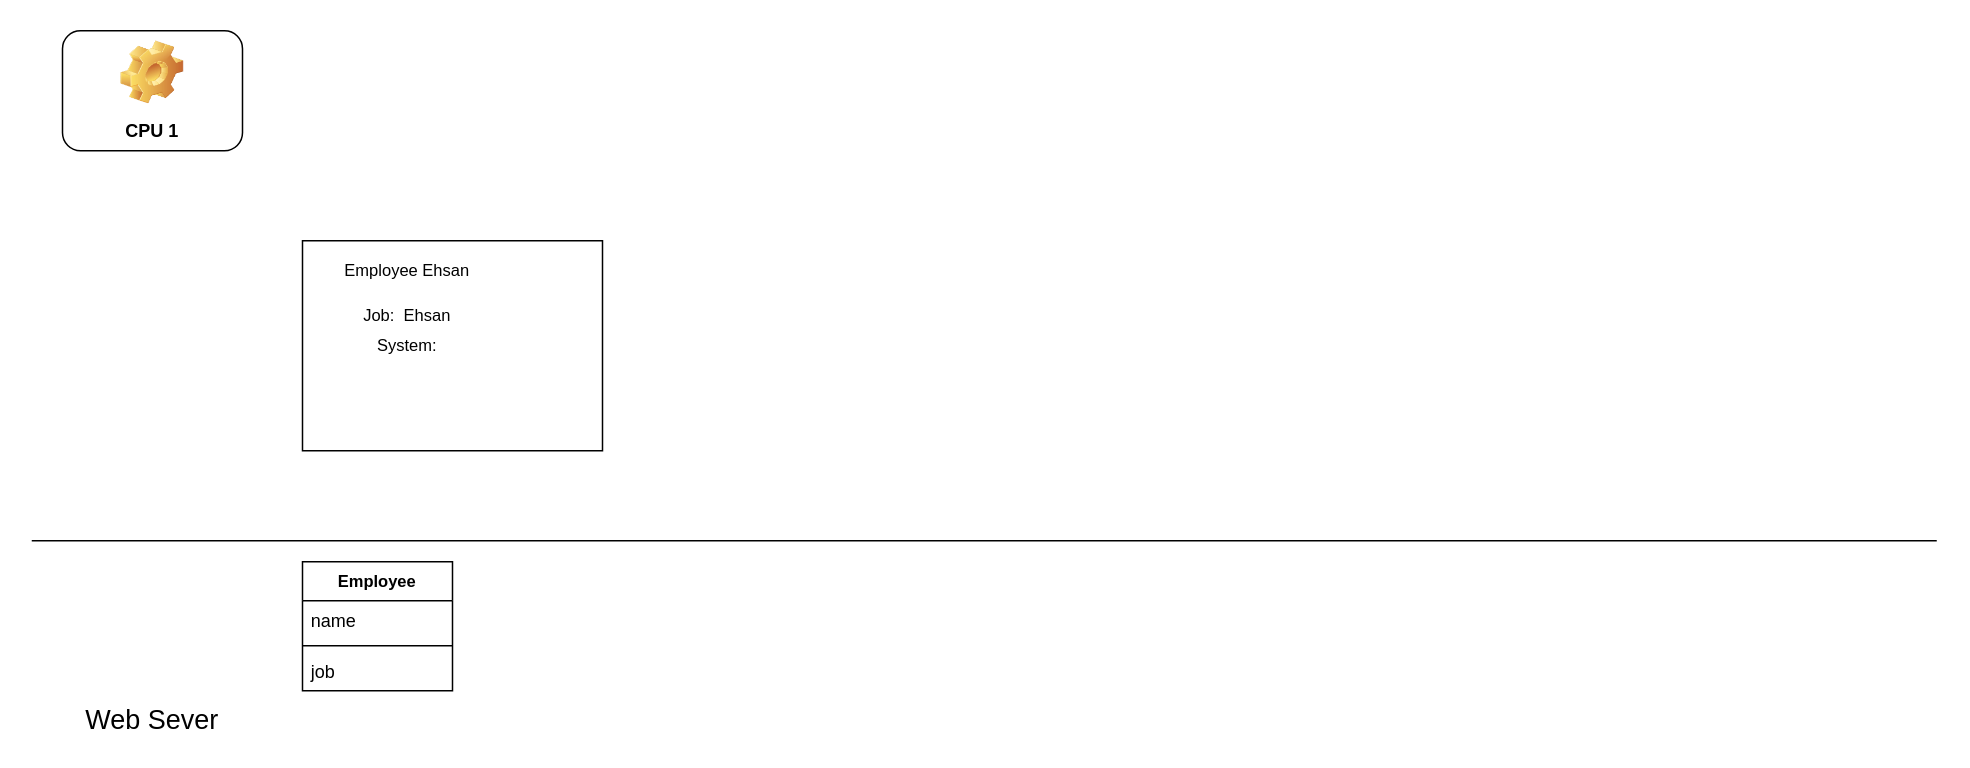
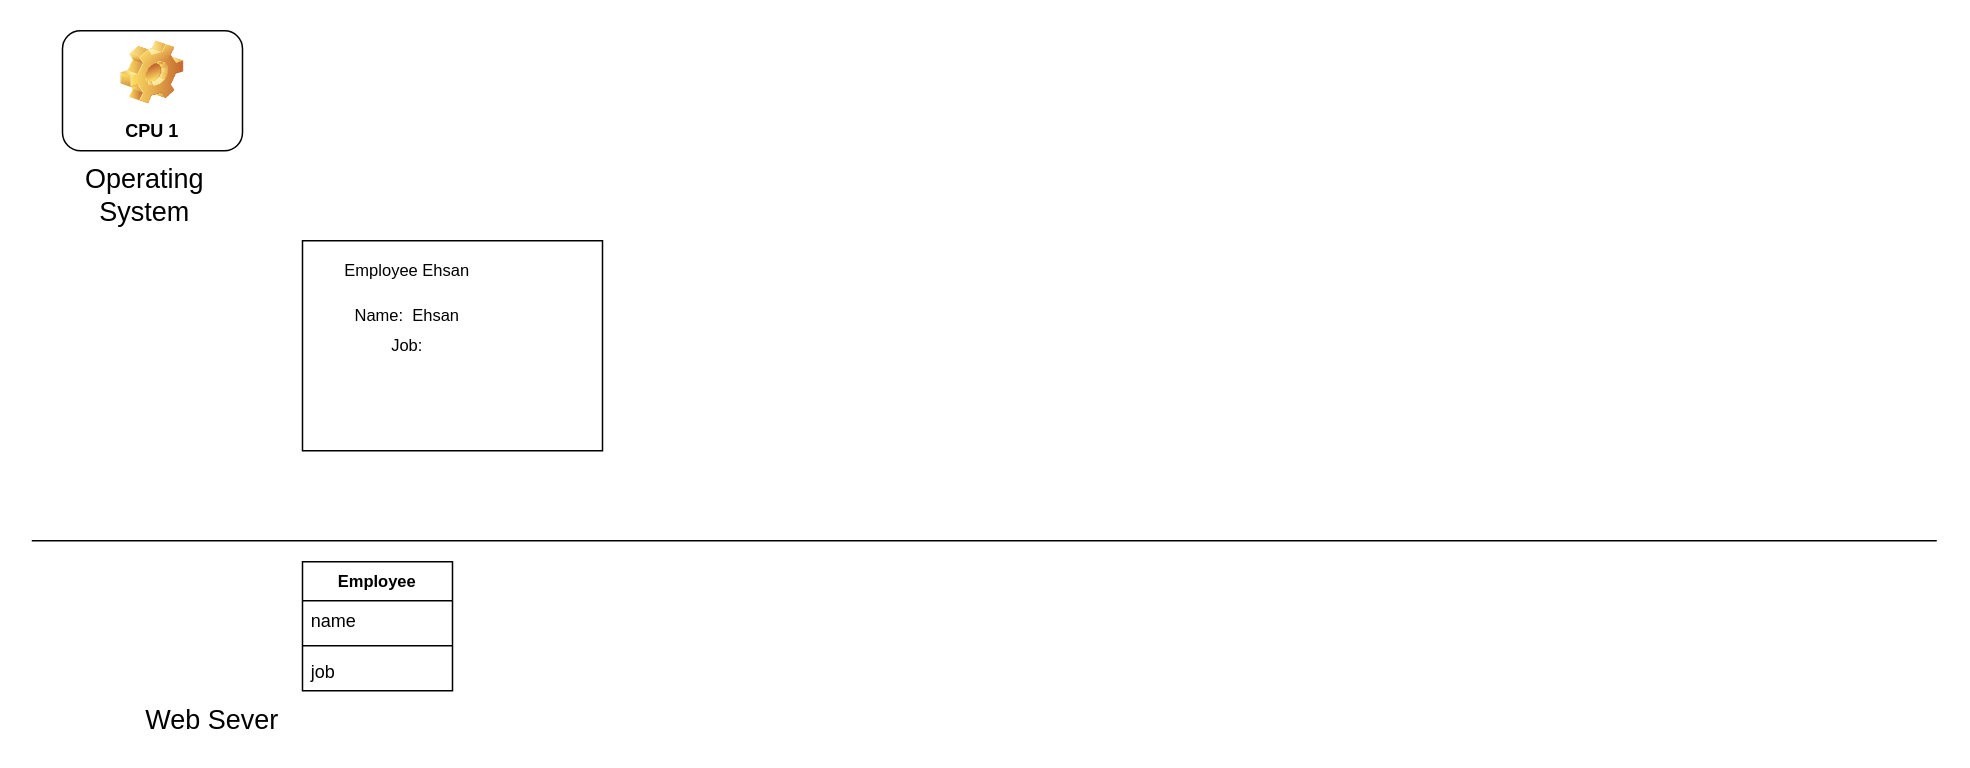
none -> (145, 196)
(407, 316) -> (407, 316)
(407, 346) -> (407, 346)
(152, 721) -> (212, 721)
